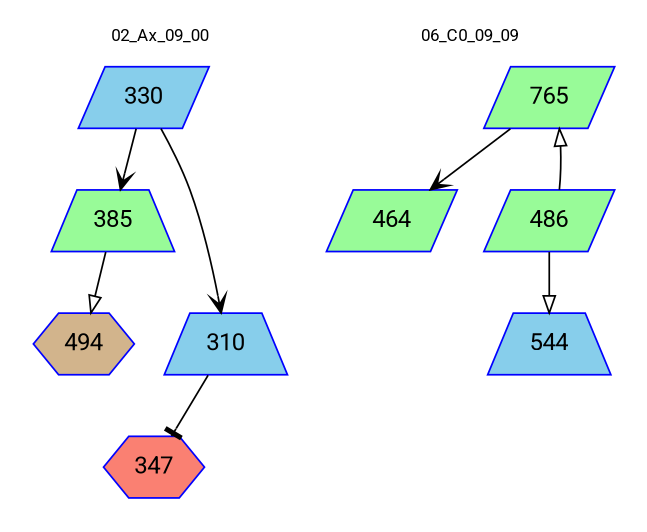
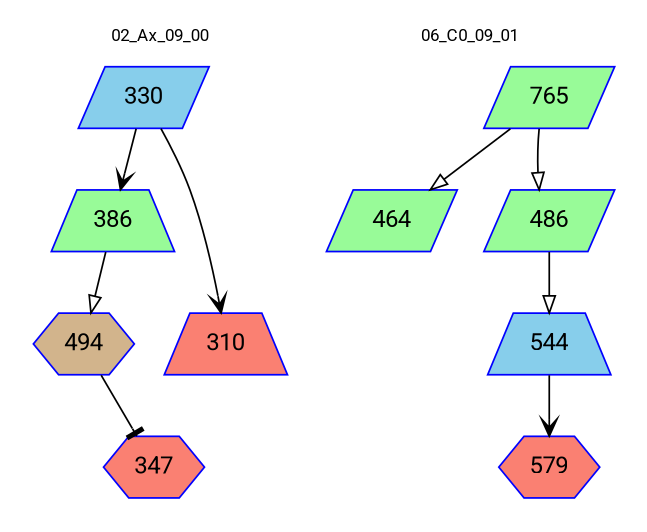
(471, 37) -> (471, 37)
(477, 154) -> (477, 154)
(561, 168) -> (538, 151)
(113, 221) -> (113, 221)
(226, 344) -> (226, 344)
(192, 402) -> (117, 402)
none -> (549, 467)
